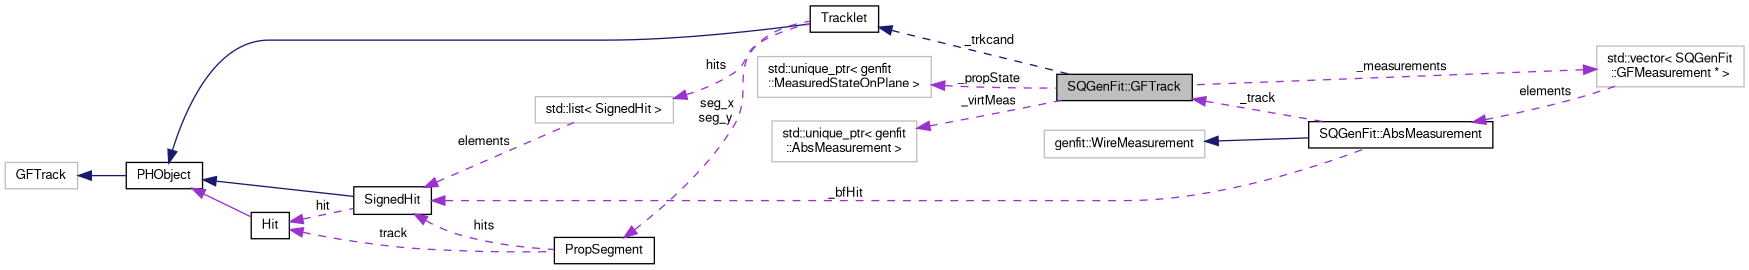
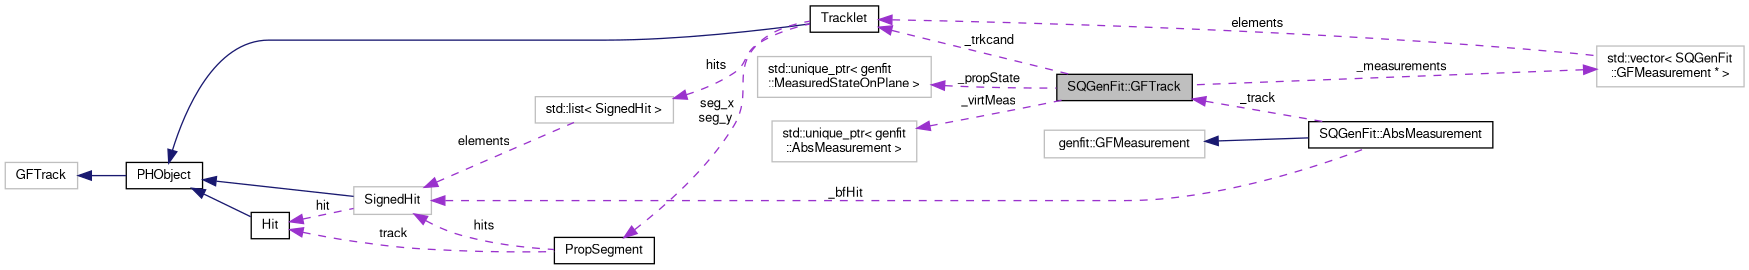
(982, 53) -> (982, 53)
(1551, 105) -> (1245, 31)
(1125, 144) -> (1125, 144)
(393, 201) -> (393, 201)
(227, 205) -> (227, 205)
